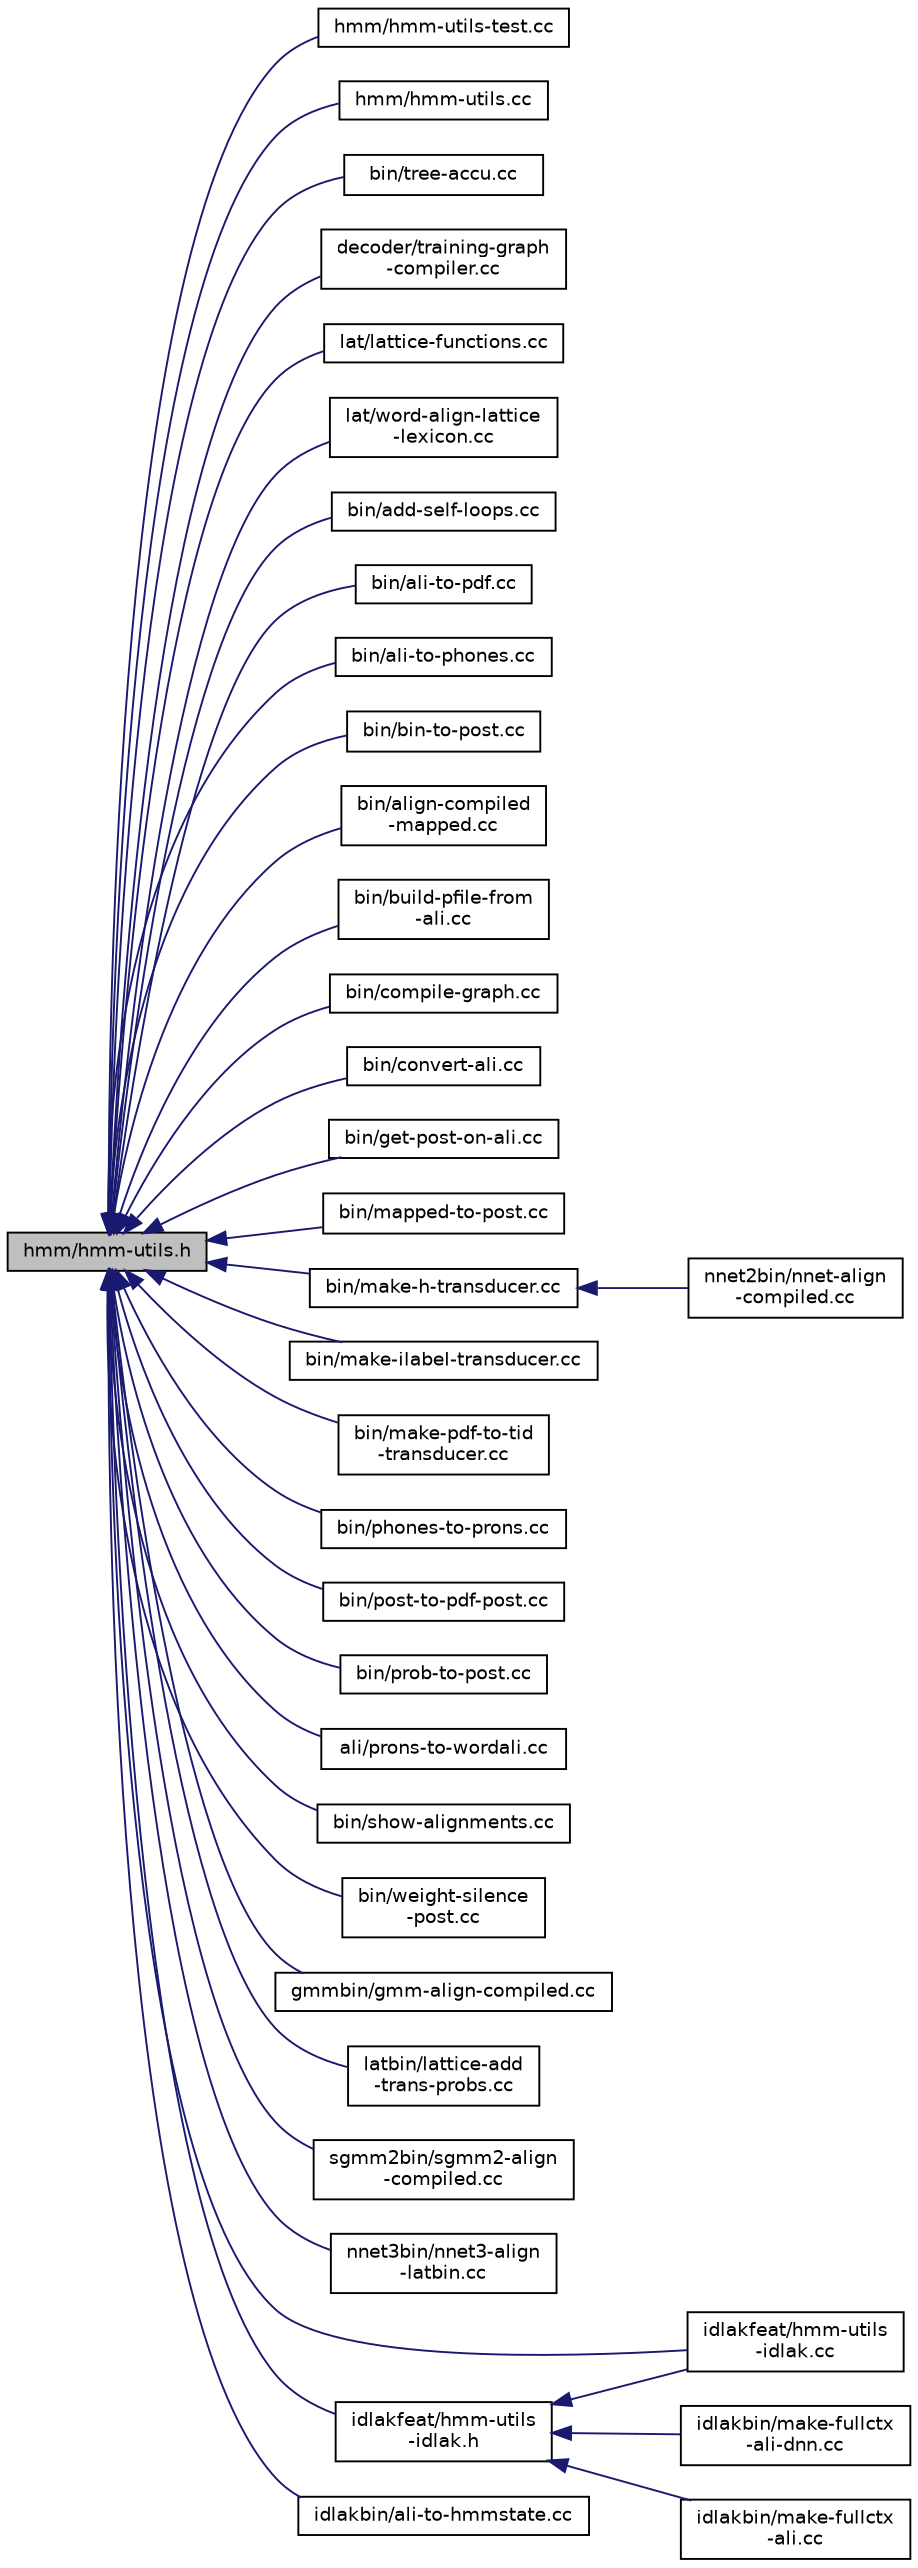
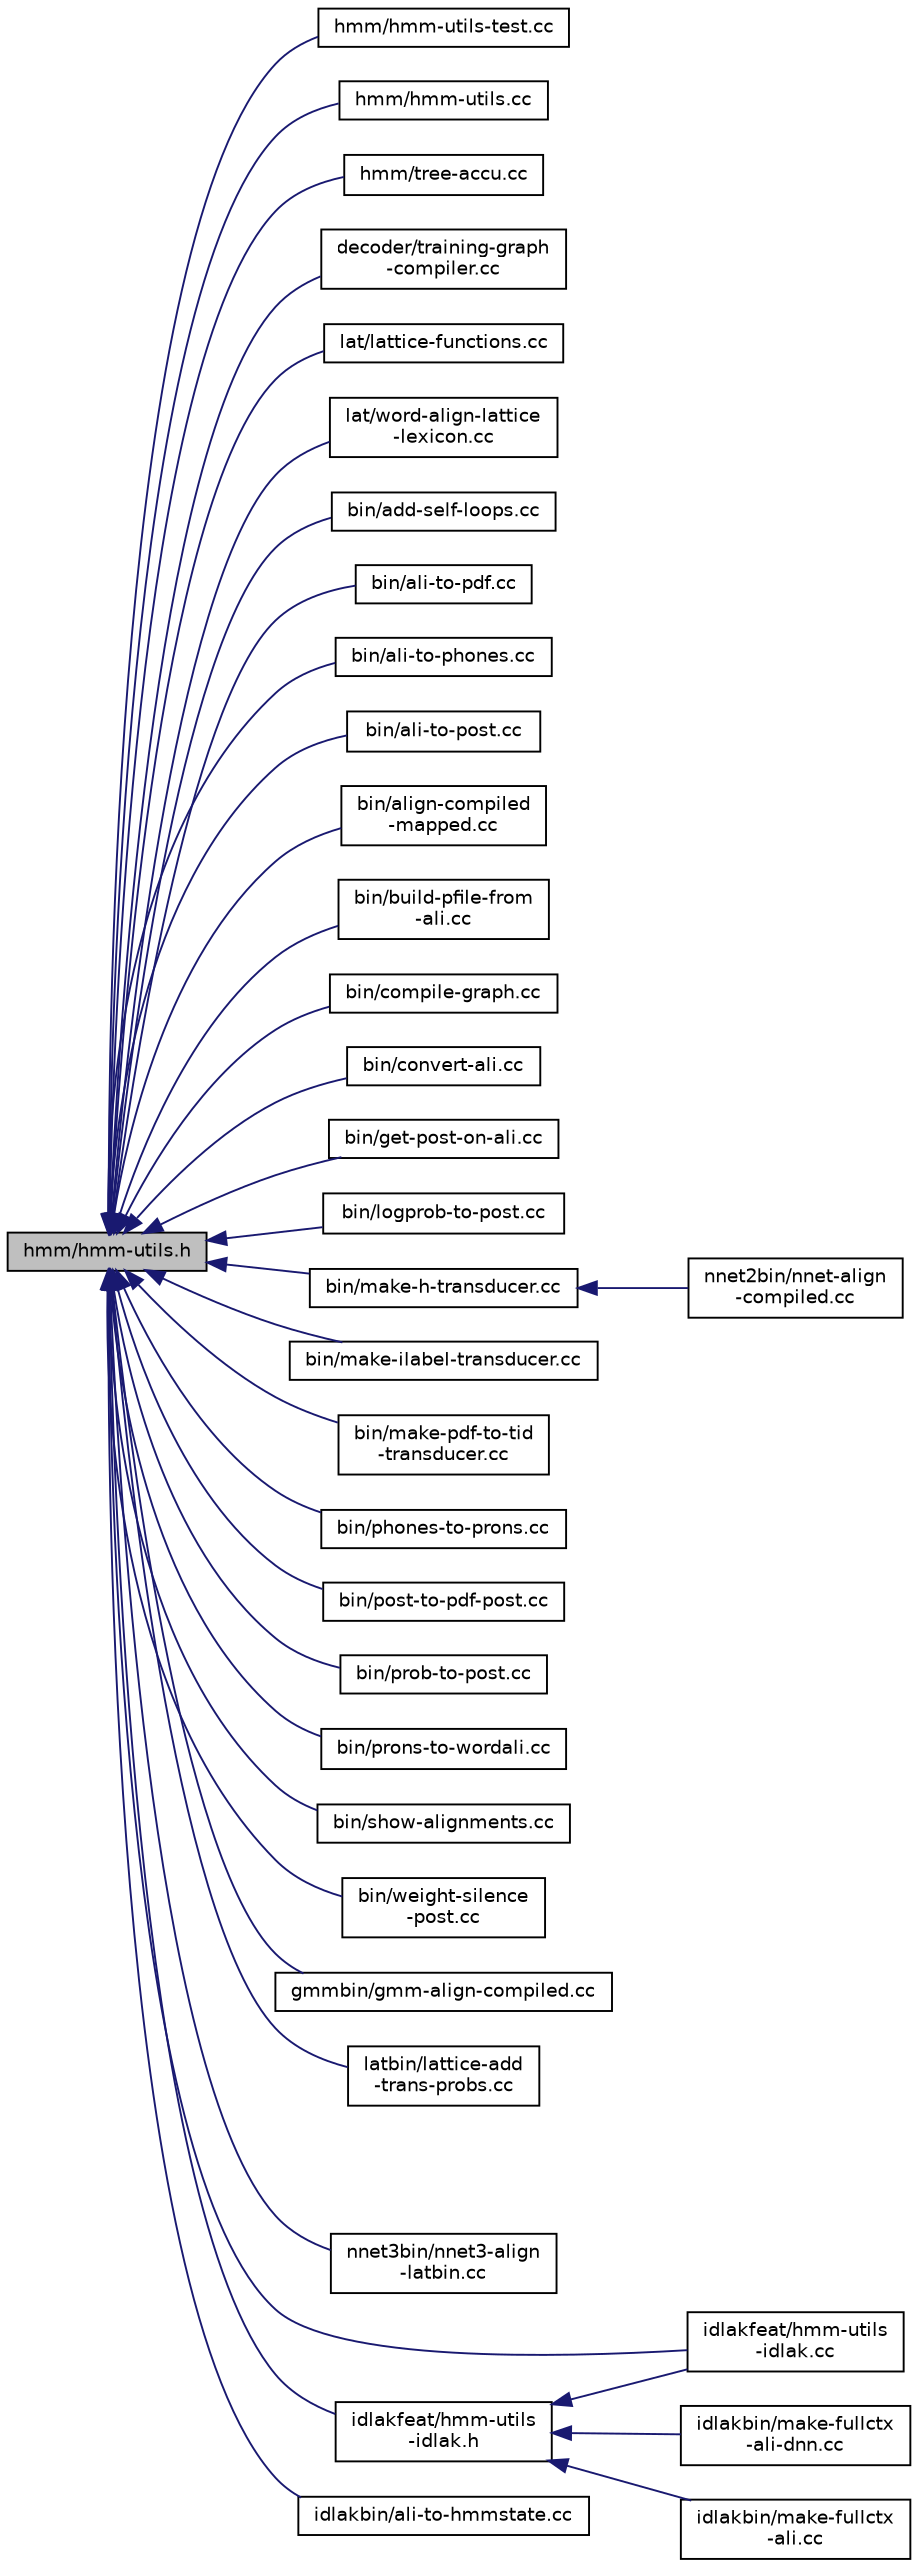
(444, 175) -> (444, 175)
(444, 732) -> (444, 732)
(444, 1213) -> (444, 1213)
(444, 1749) -> (444, 1749)
(444, 2170) -> none
